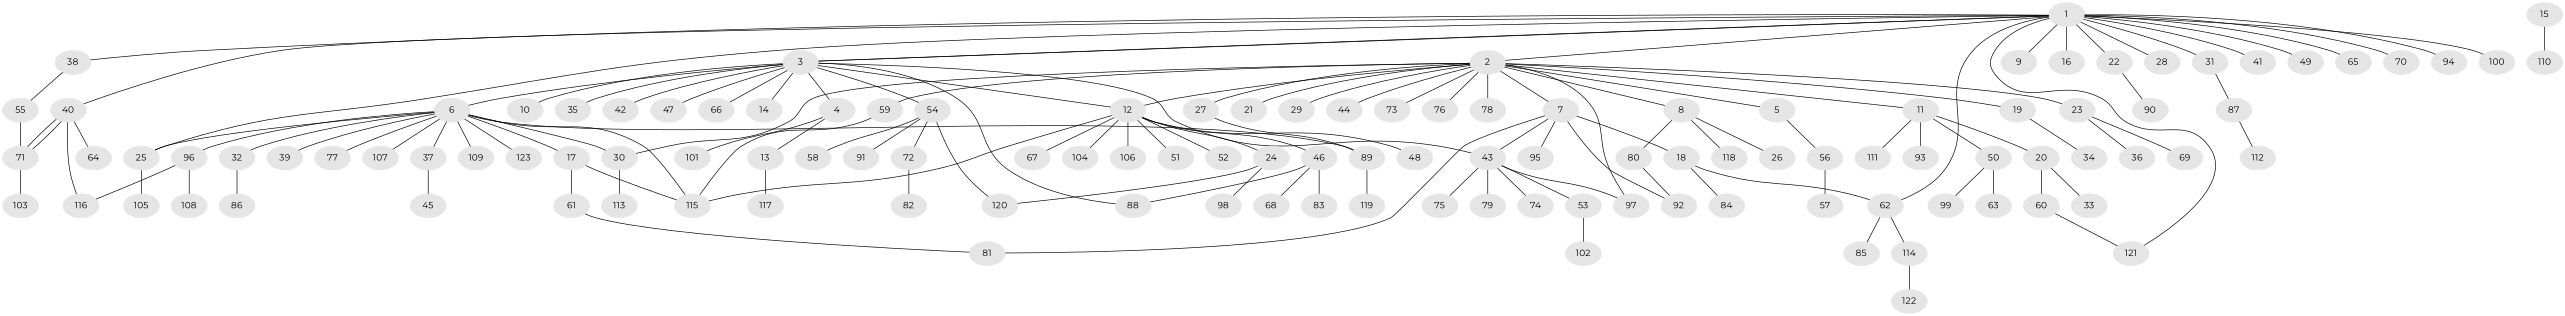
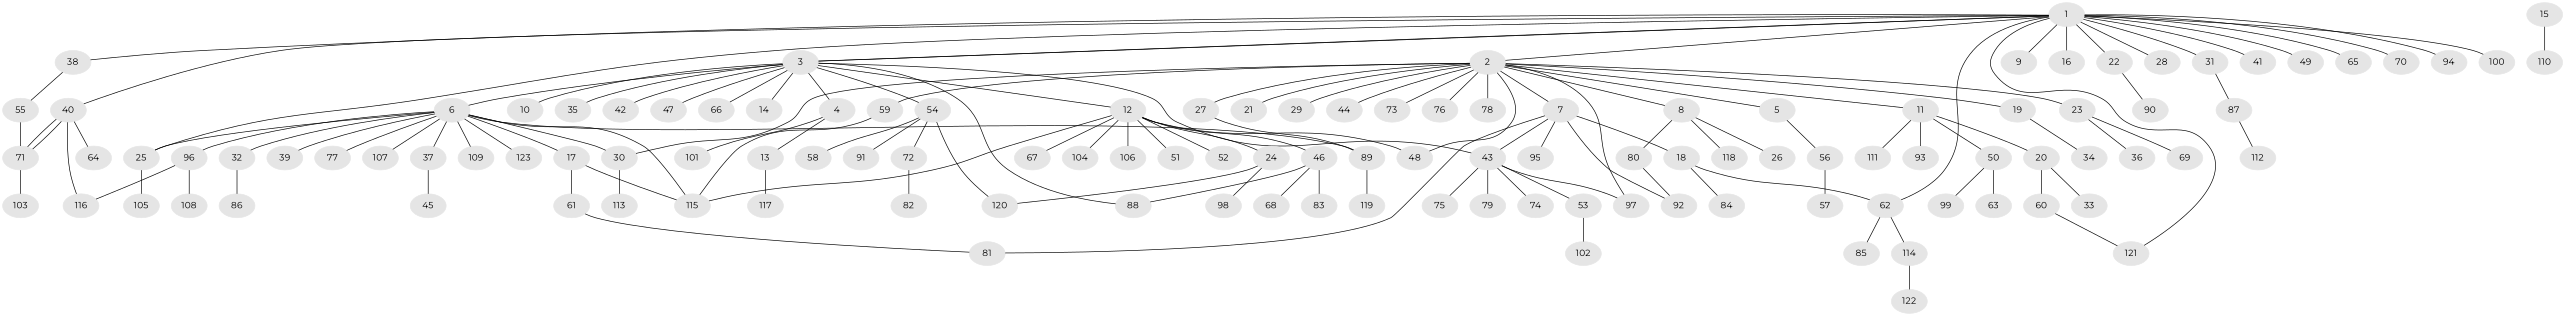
(1250, 87) -> (1512, 121)
